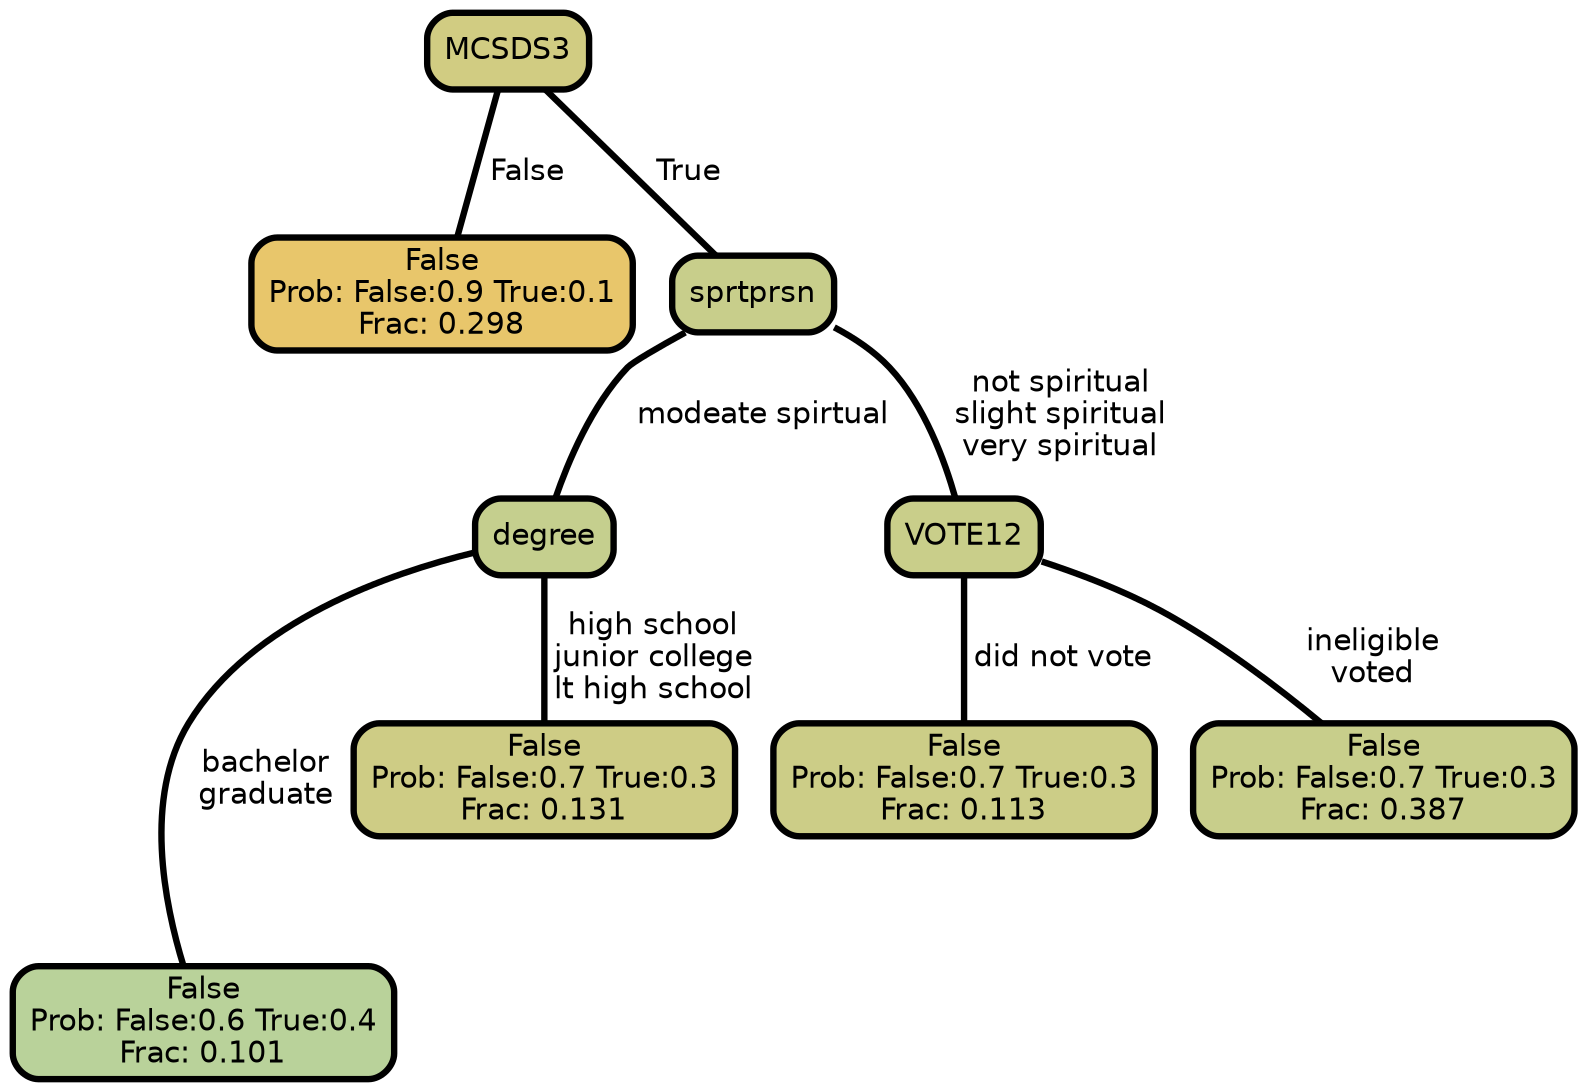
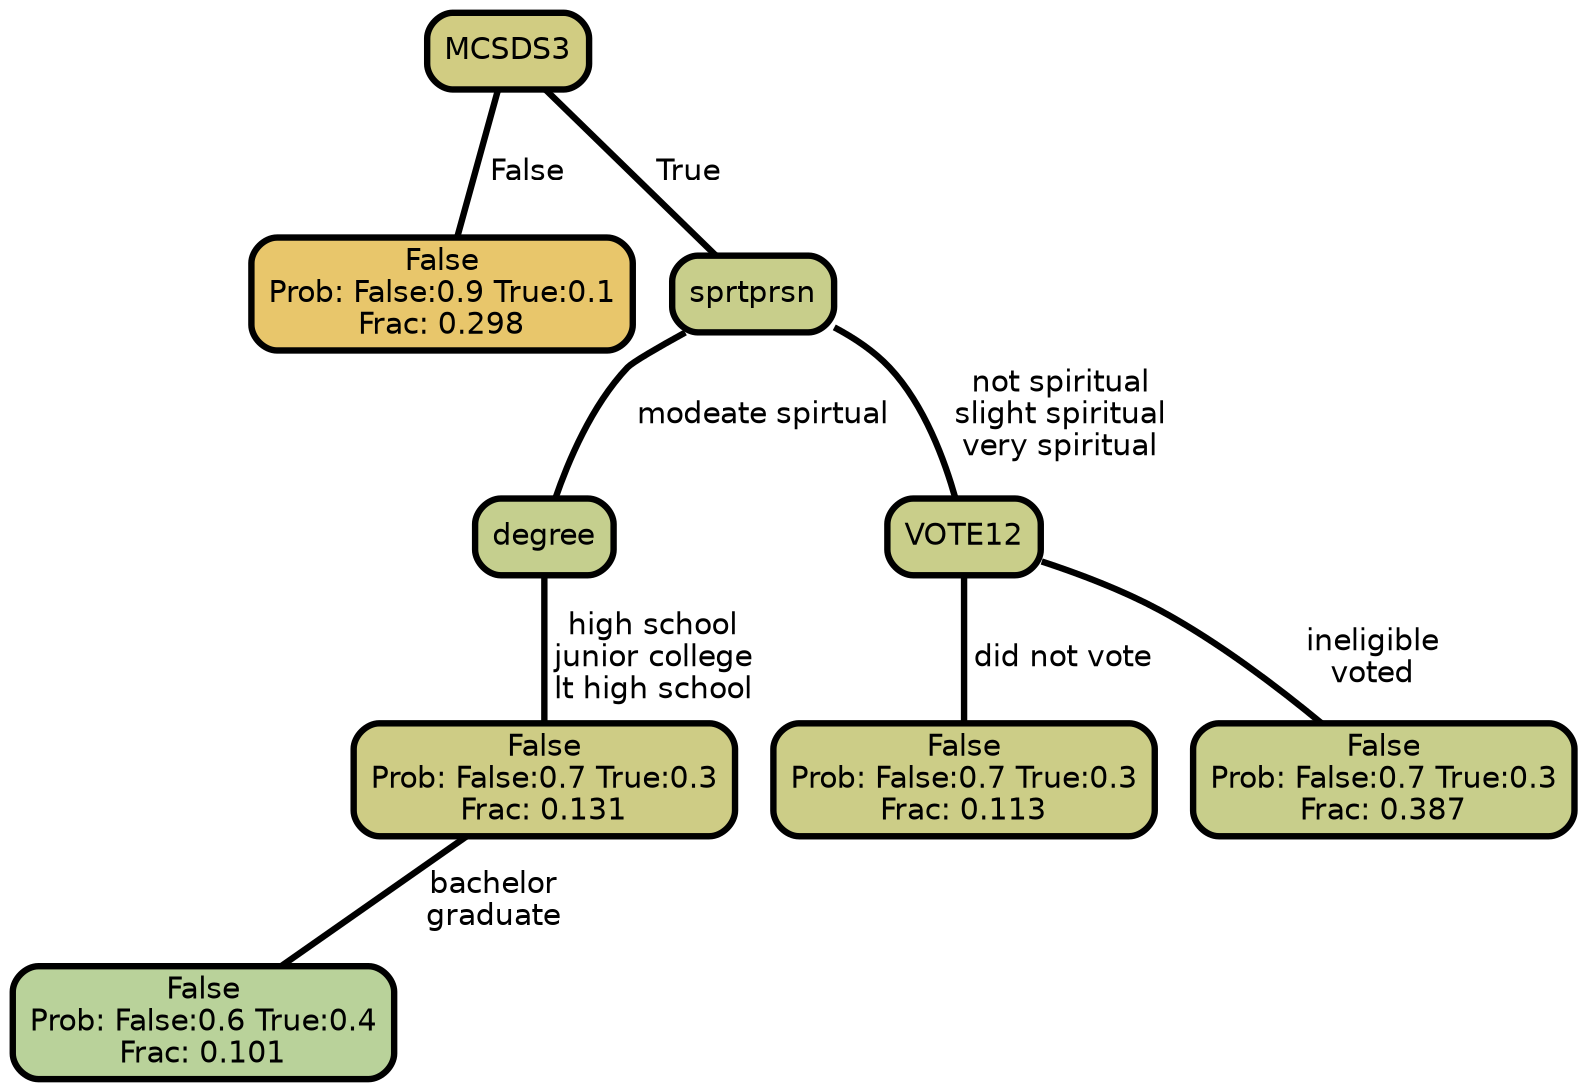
(216, 687) -> (374, 901)
